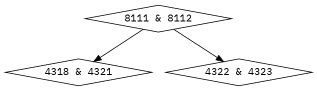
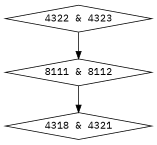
(195, 43) -> (79, 42)
